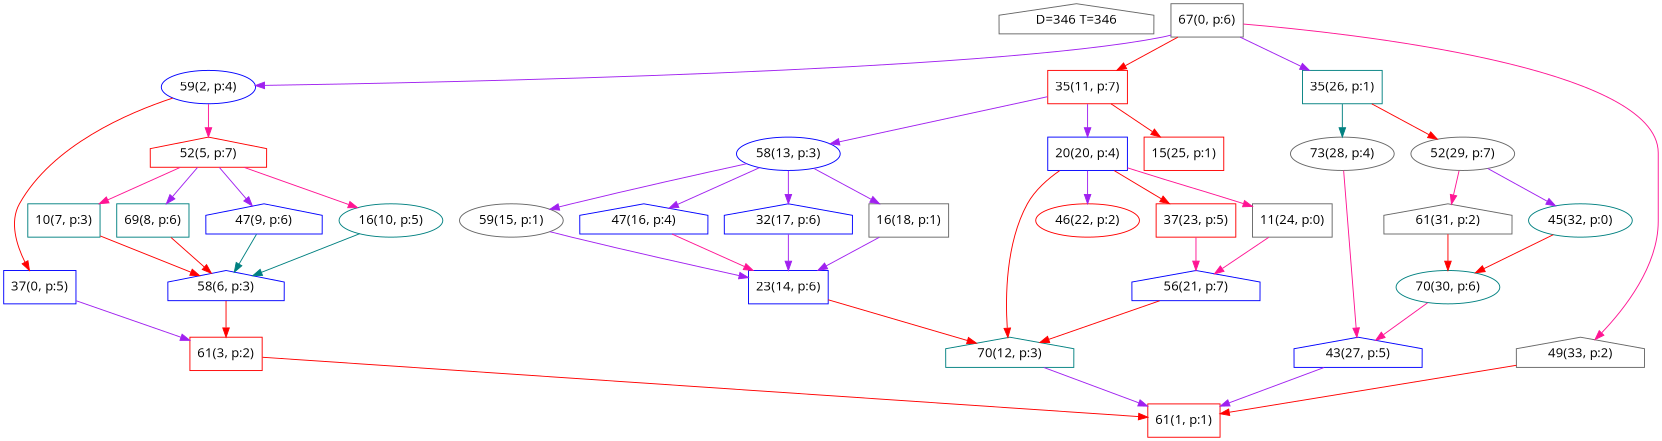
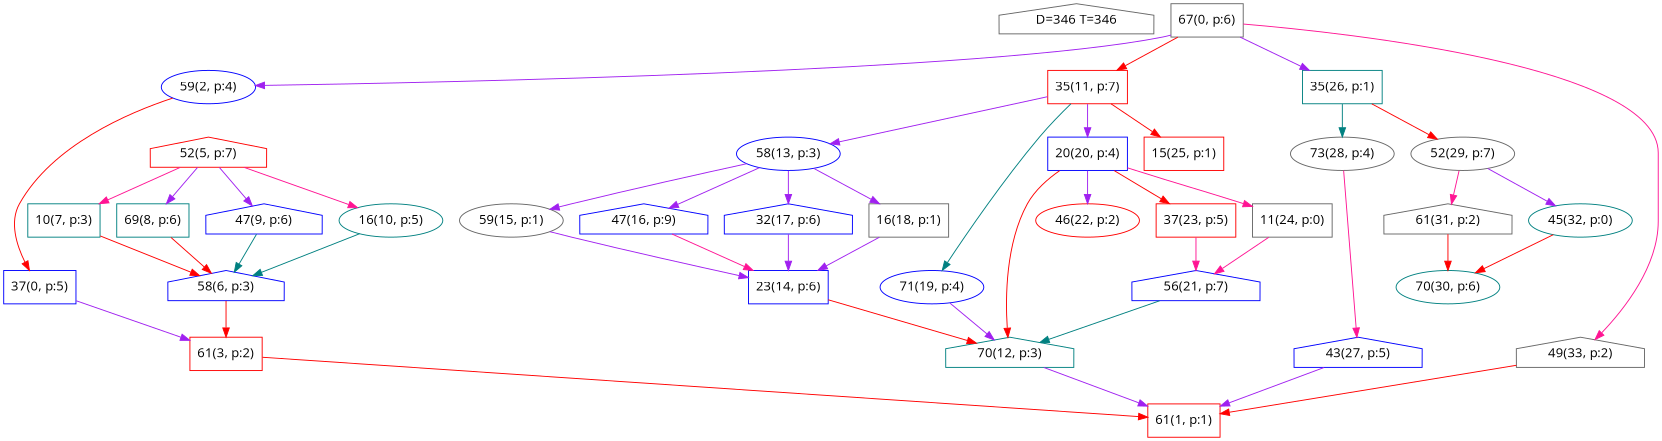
(208, 116) -> none
(644, 220) -> (644, 220)
none -> (932, 287)
(1406, 319) -> none
(1104, 320) -> (1104, 320)
